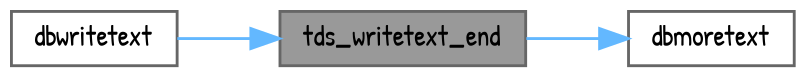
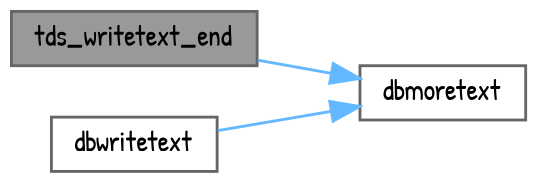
(214, 39) -> (274, 121)
